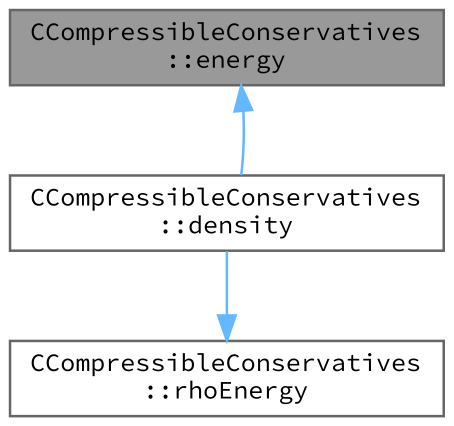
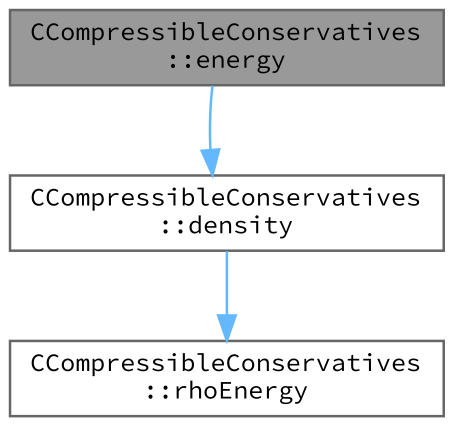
(244, 143) -> (210, 118)
